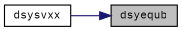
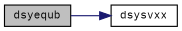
(85, 16) -> (85, 16)
